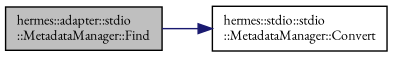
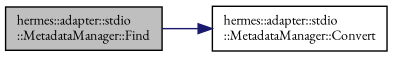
(300, 29) -> (300, 29)
